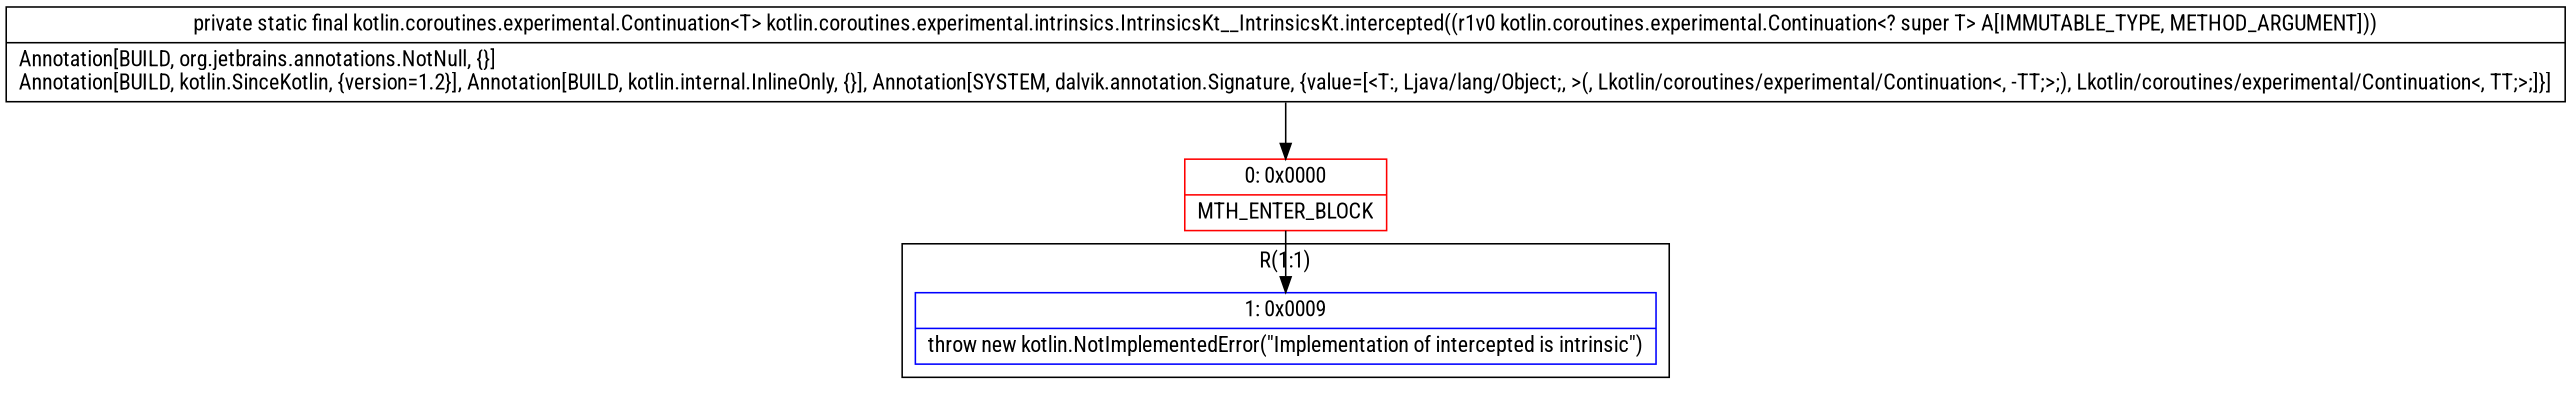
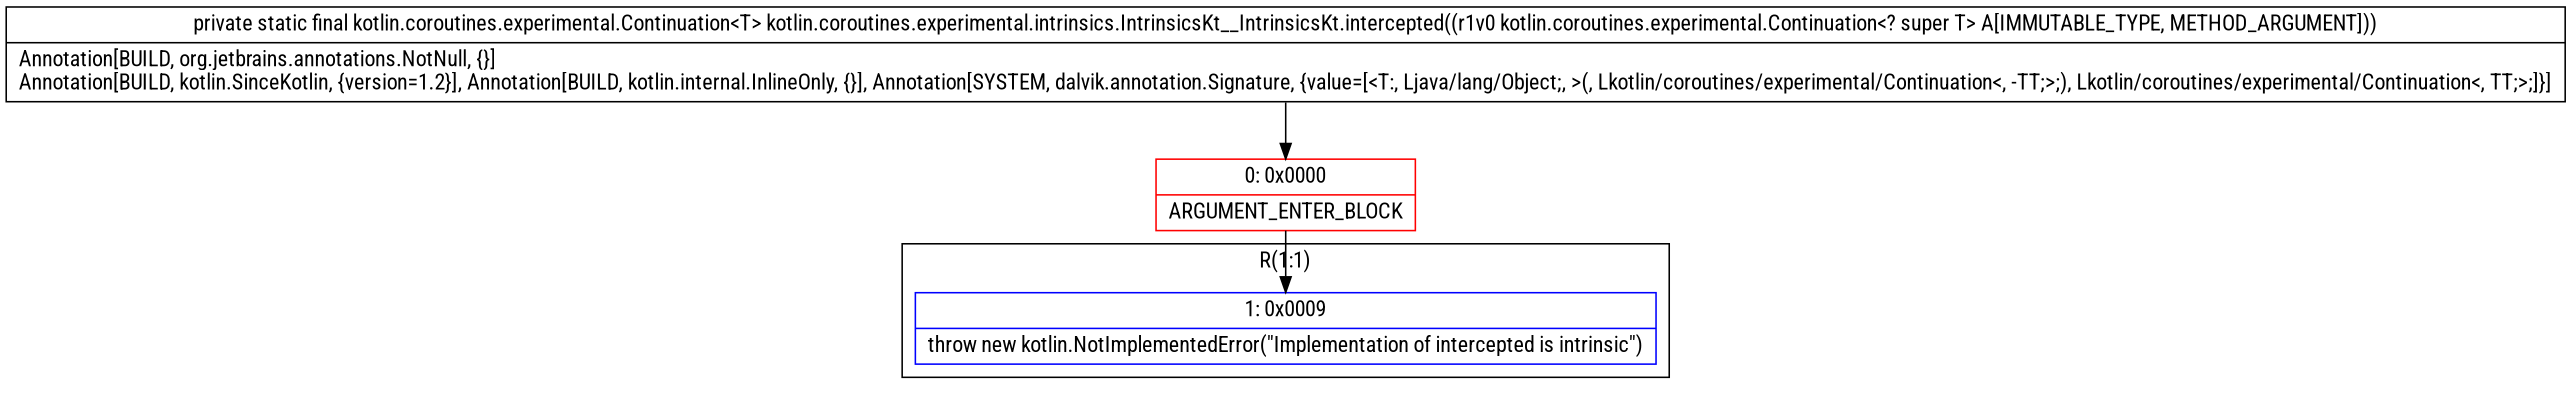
(1286, 212) -> (1286, 212)
